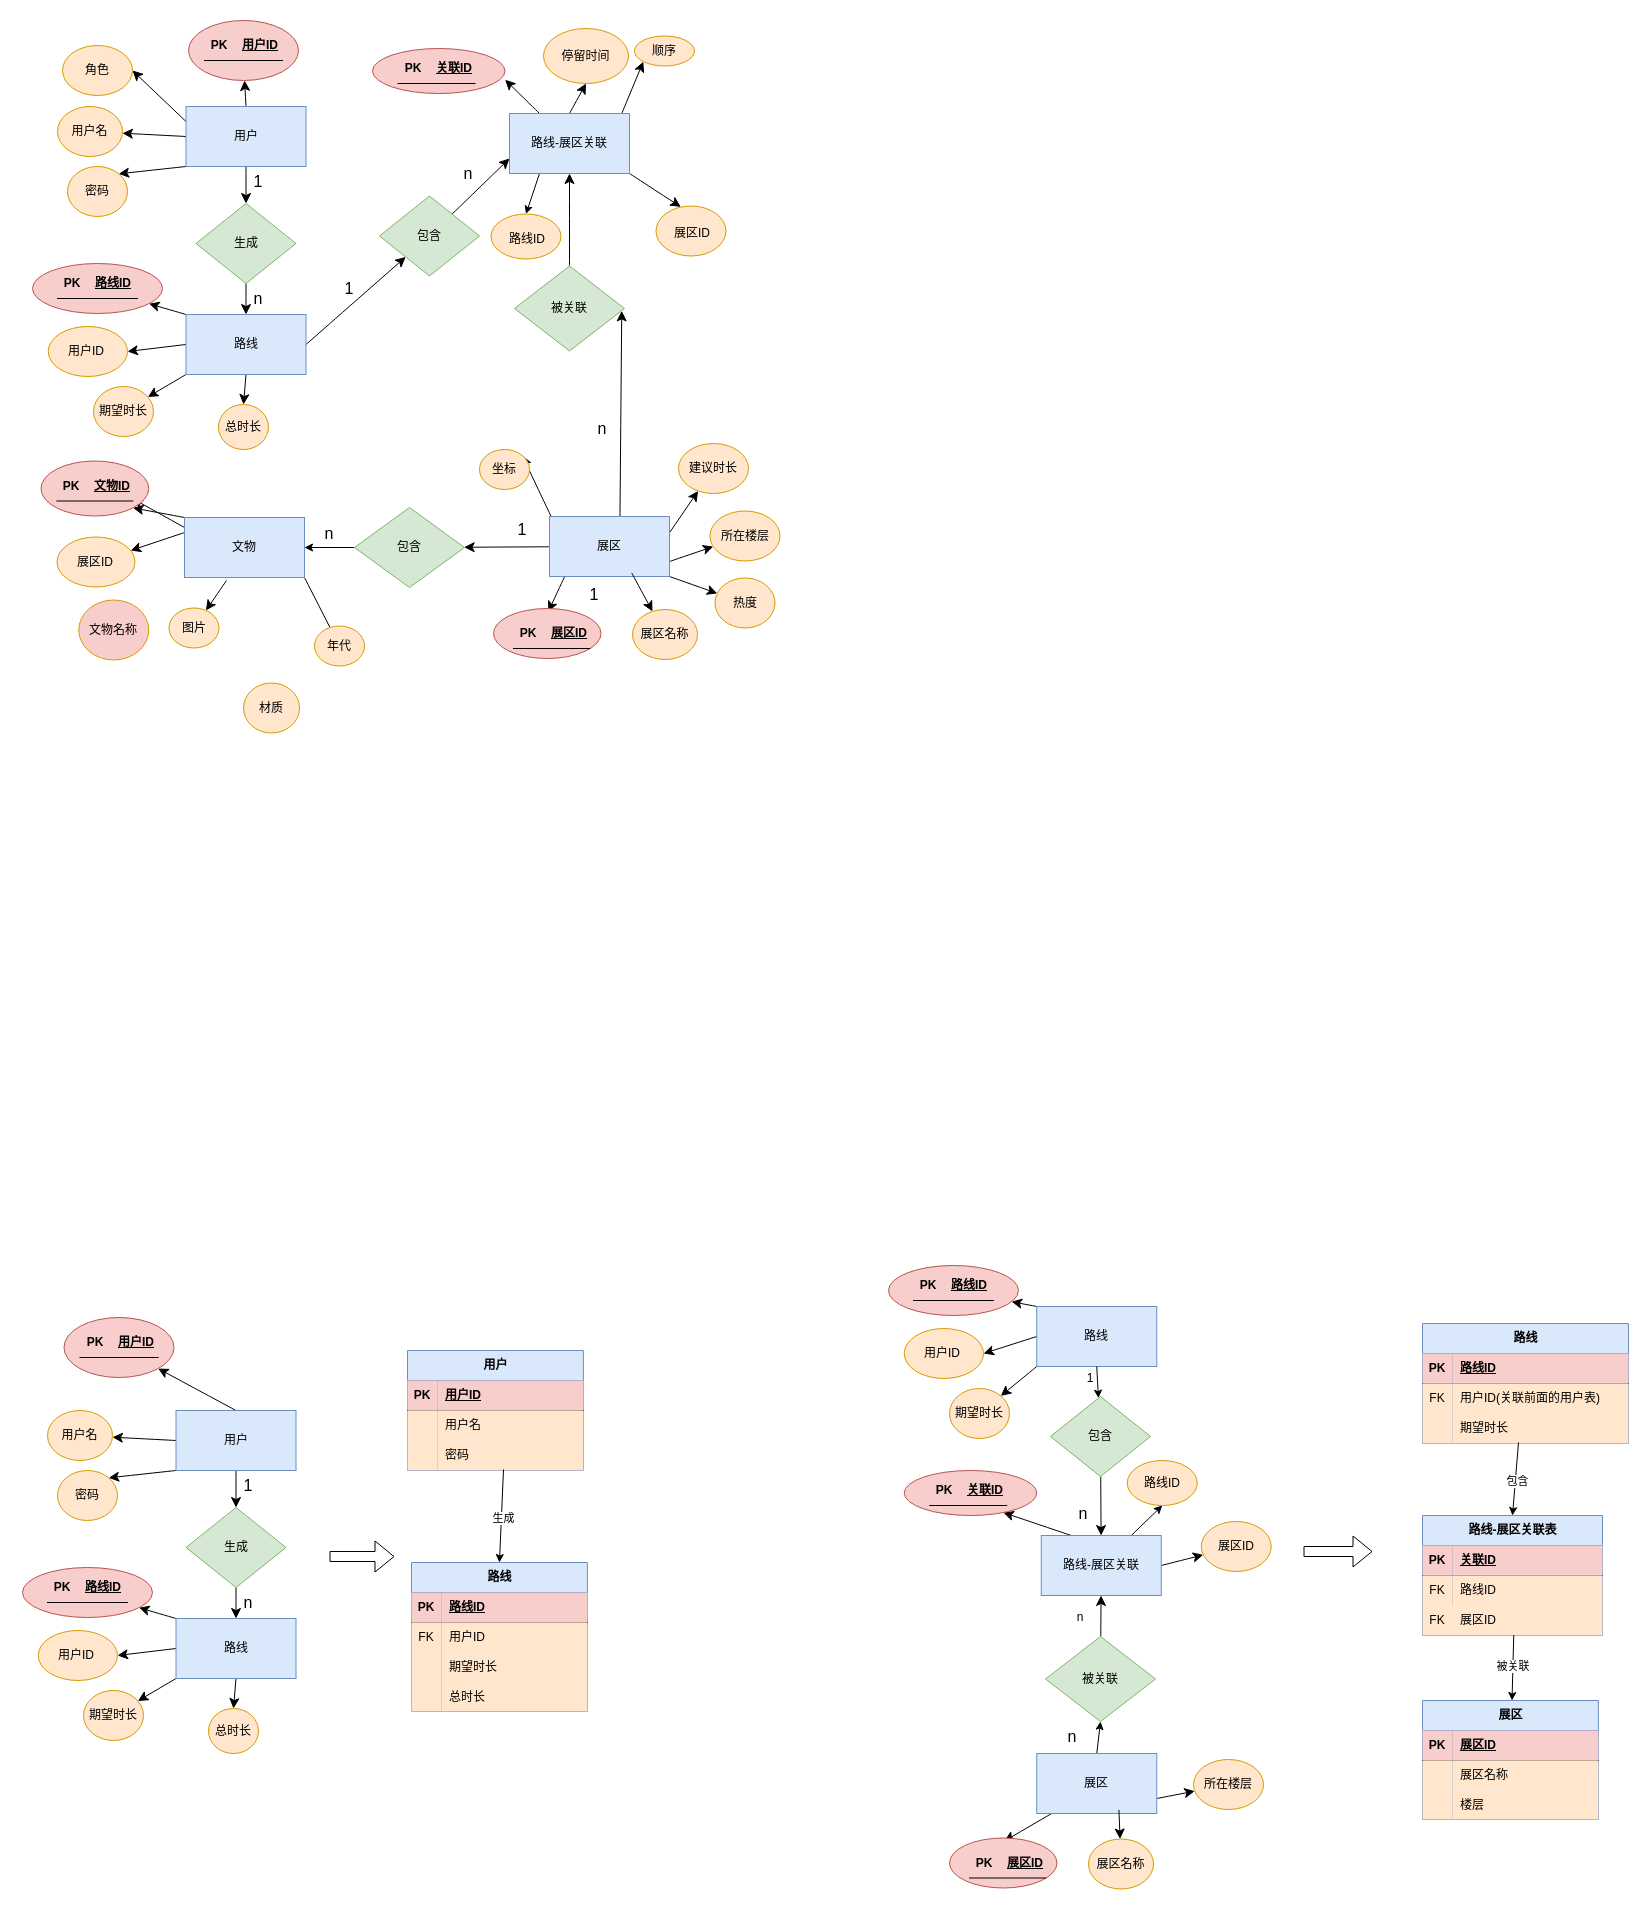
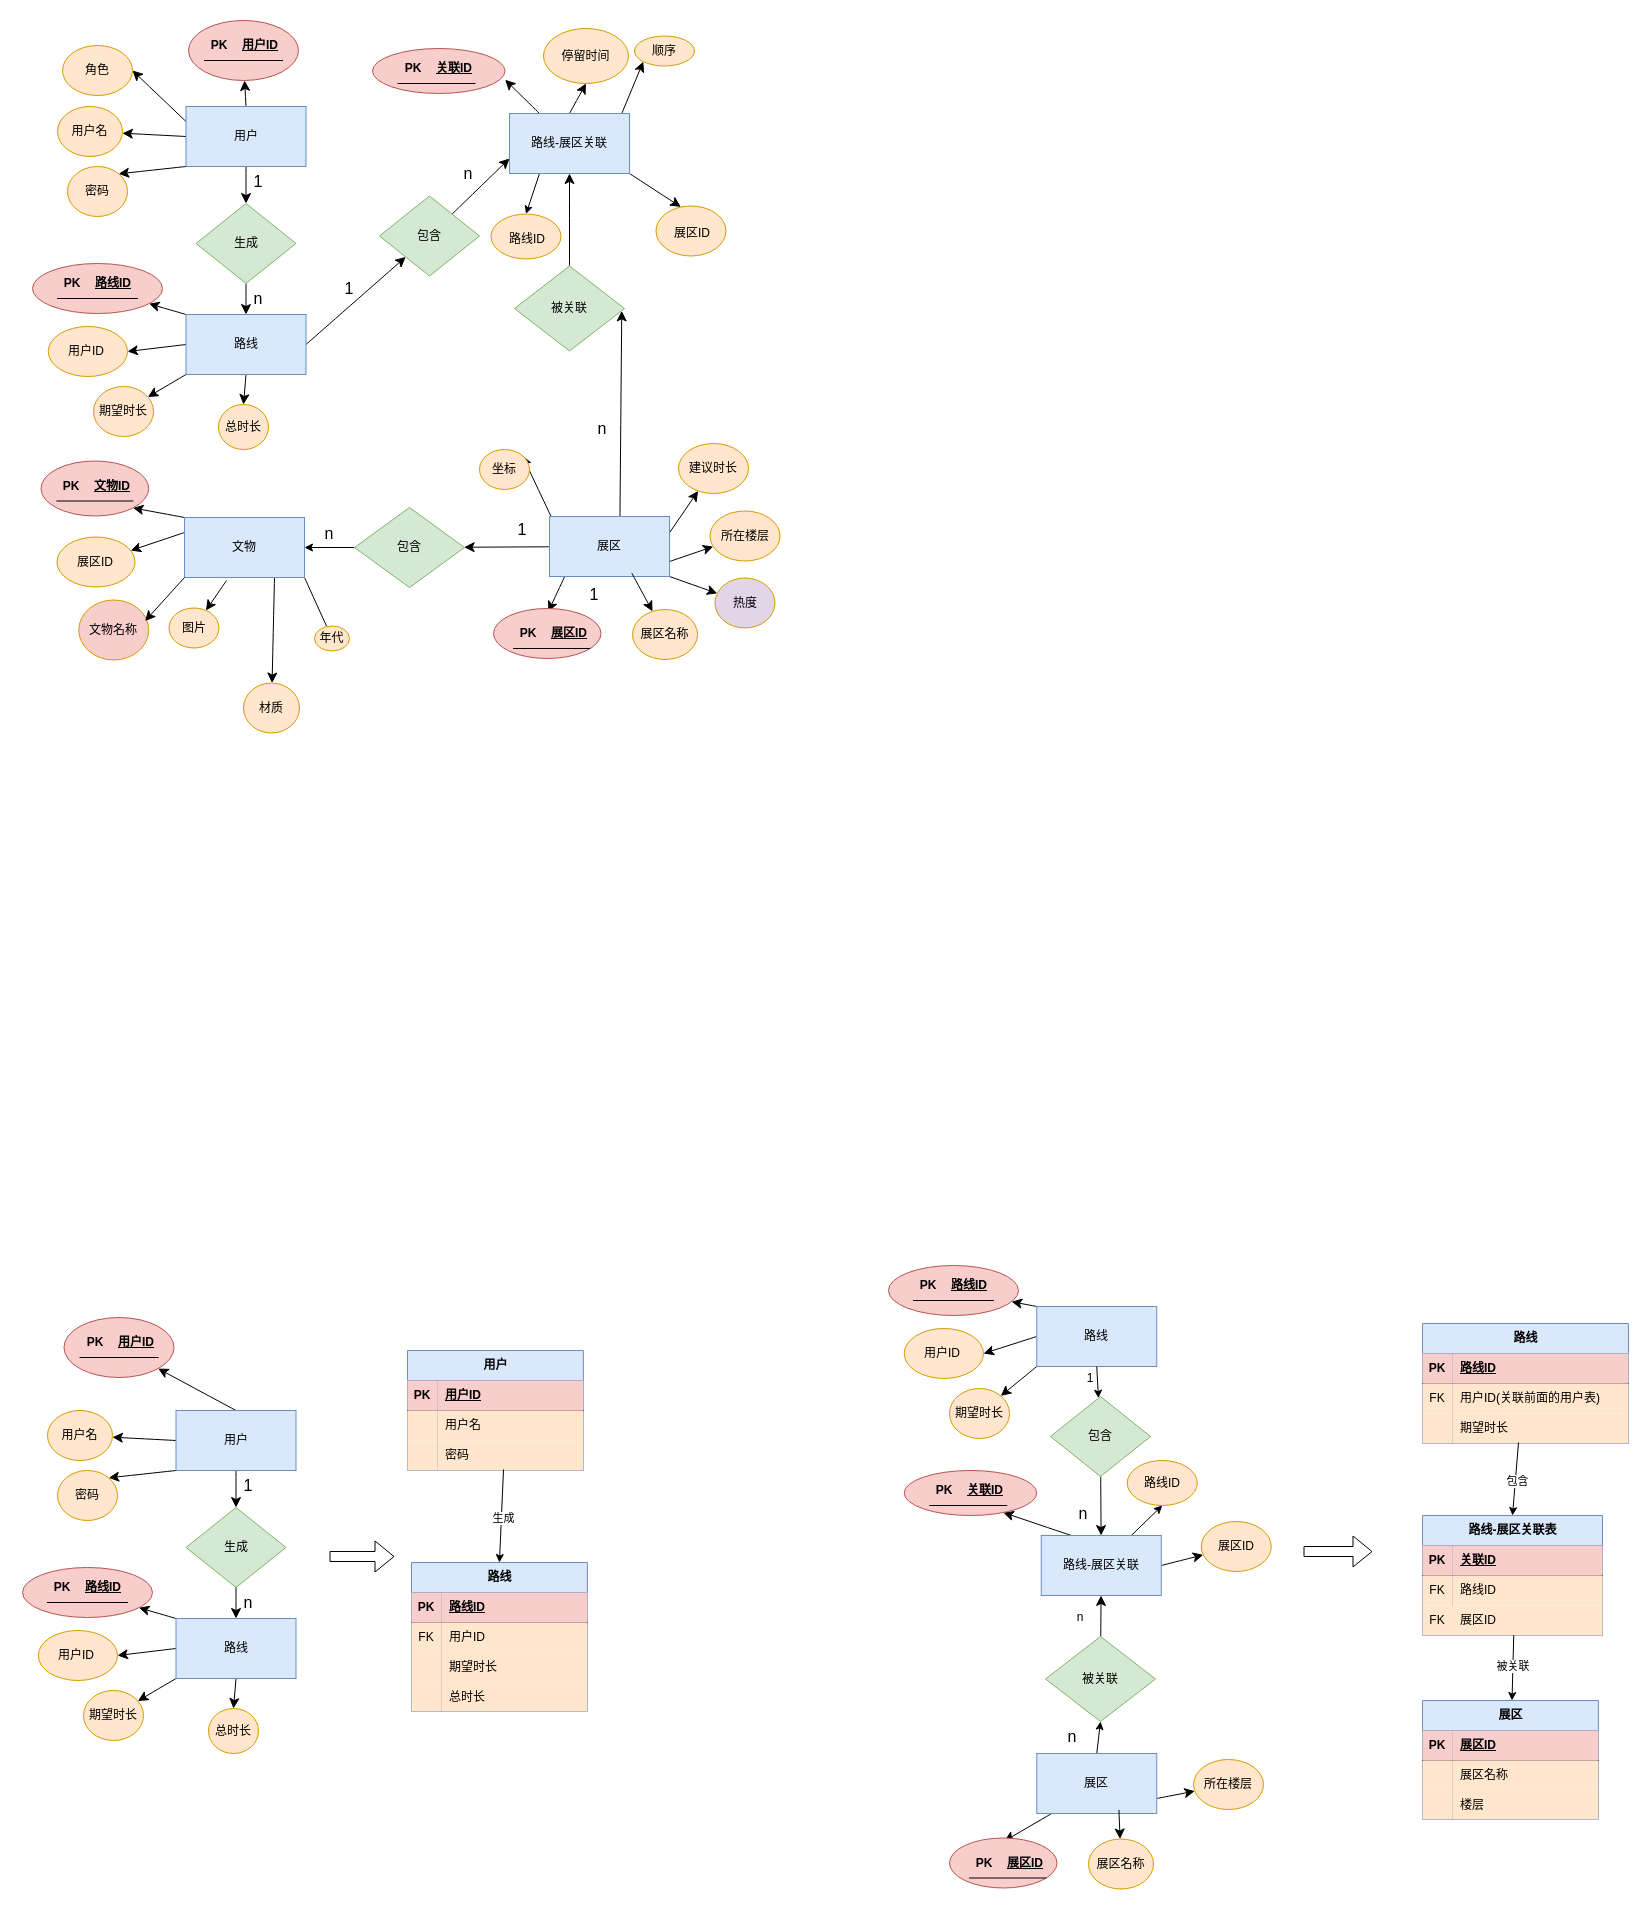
(163, 515) -> (273, 627)
none -> (167, 597)
(745, 603) -> (745, 603)
(340, 646) -> (332, 639)
